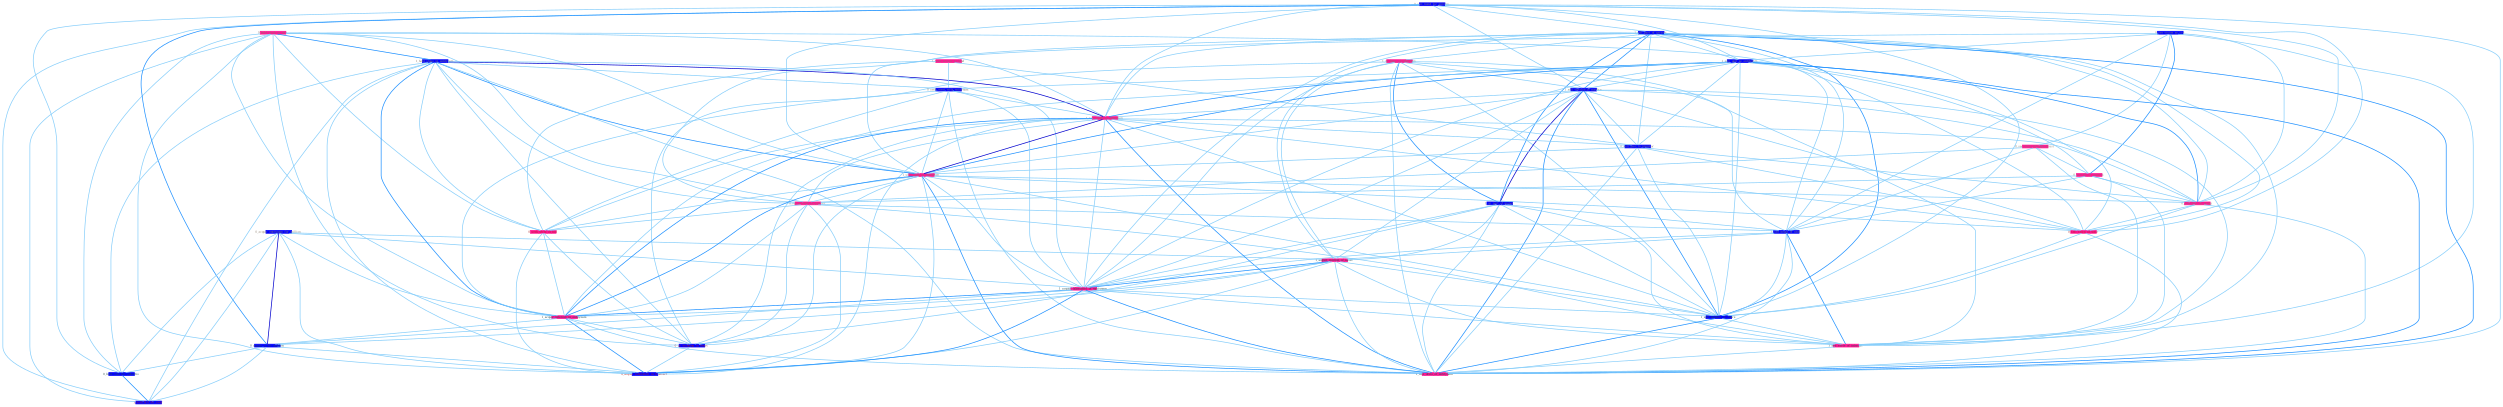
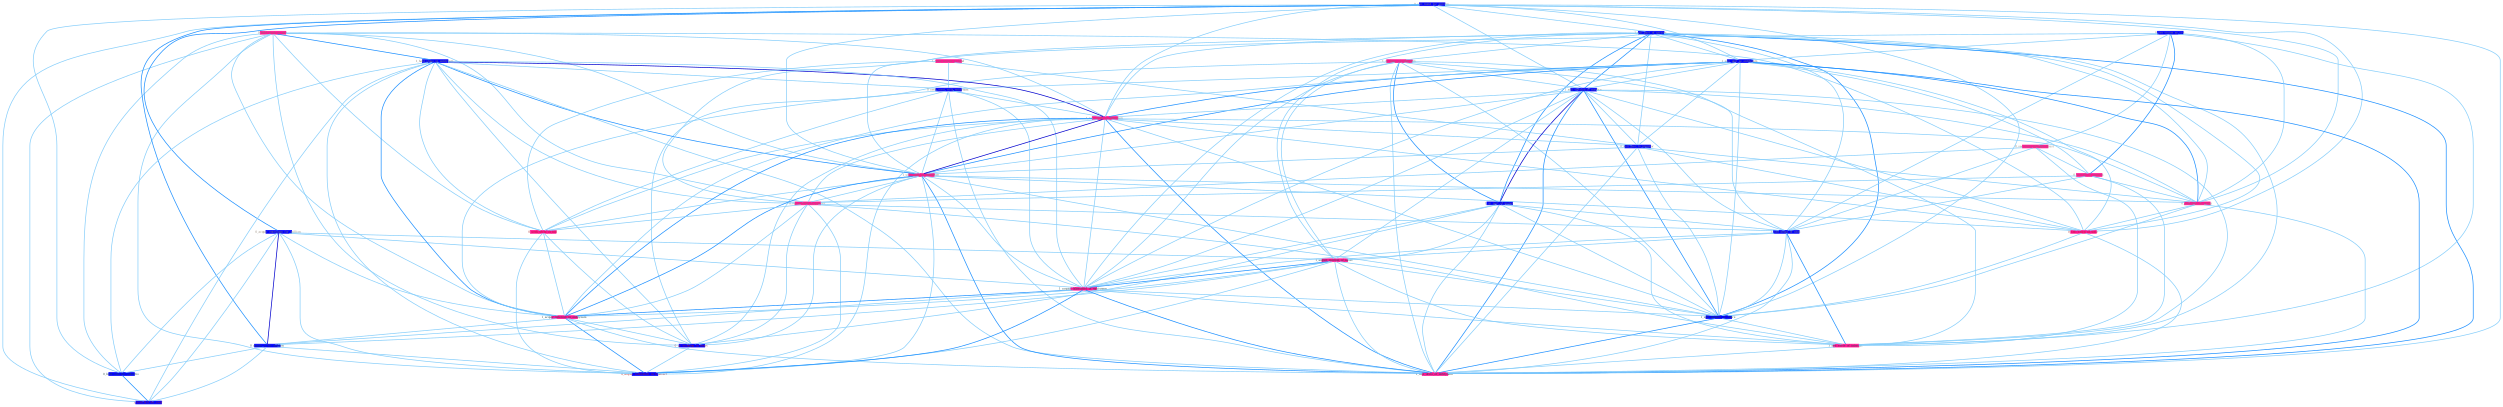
none -> (290, 28)
(1822, 123) -> (1680, 168)
